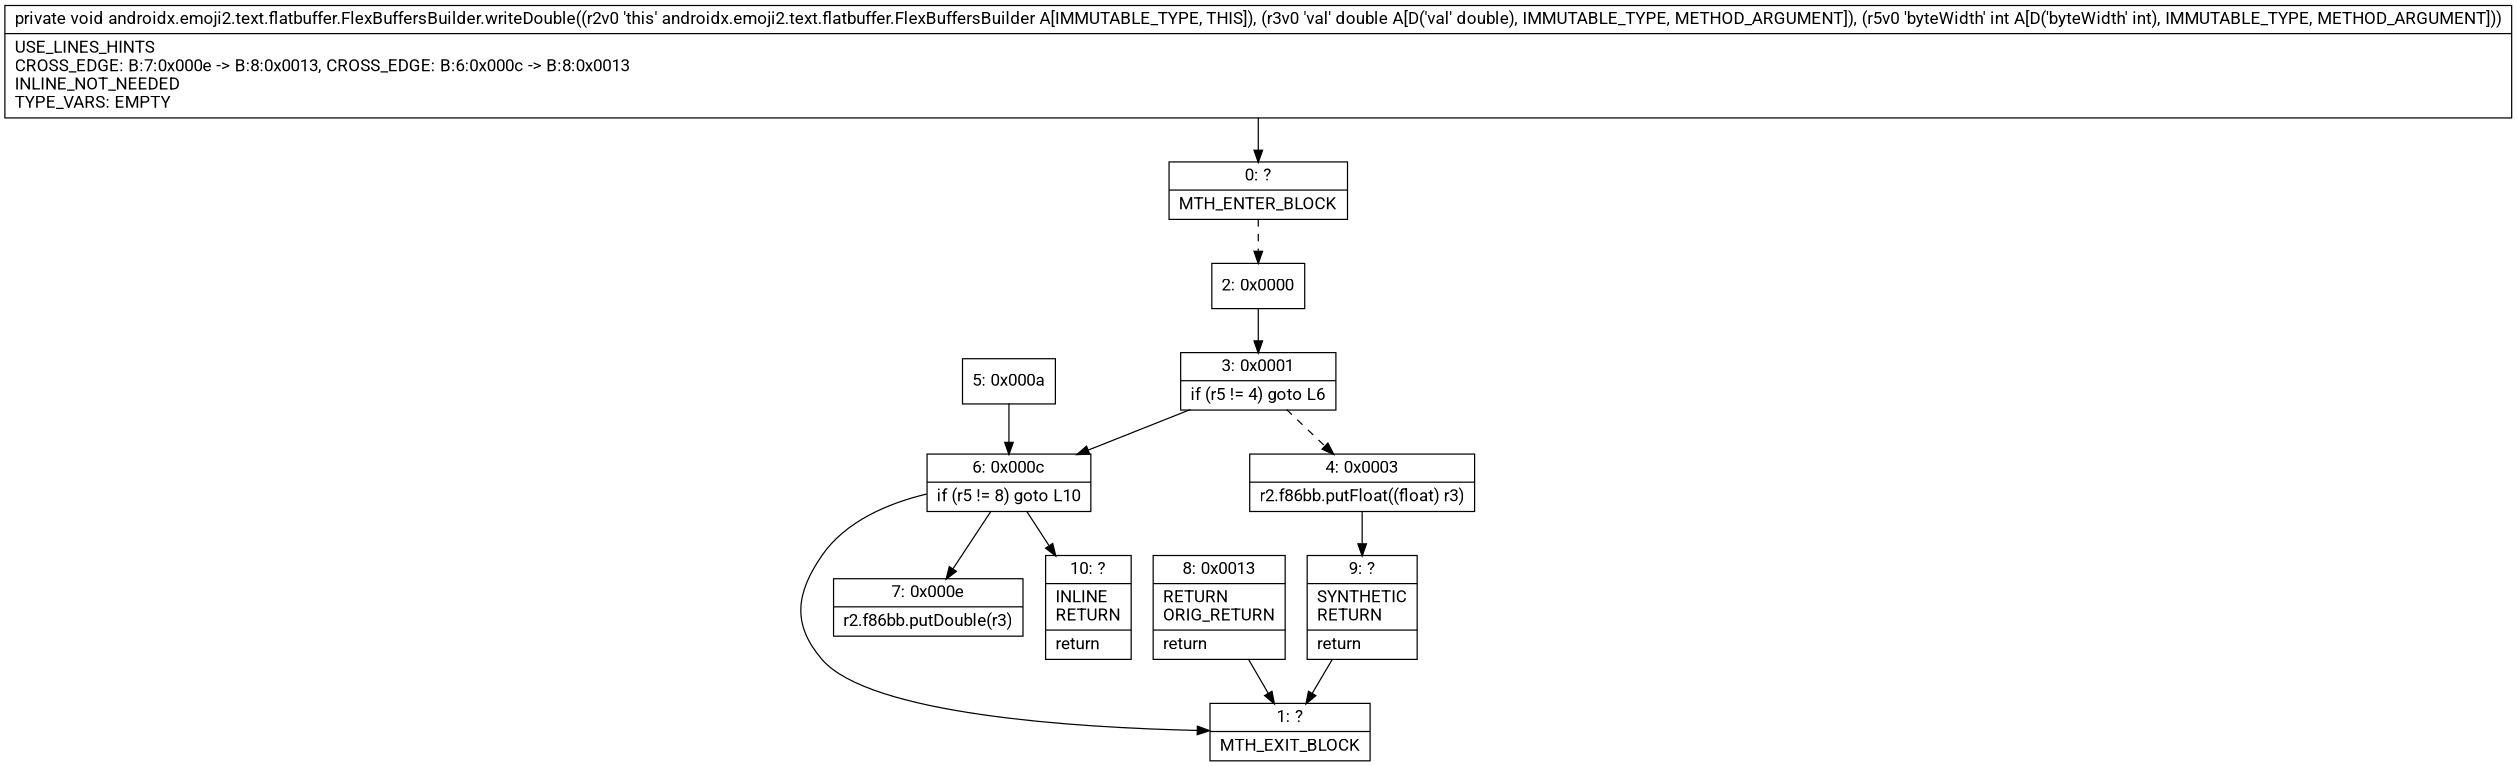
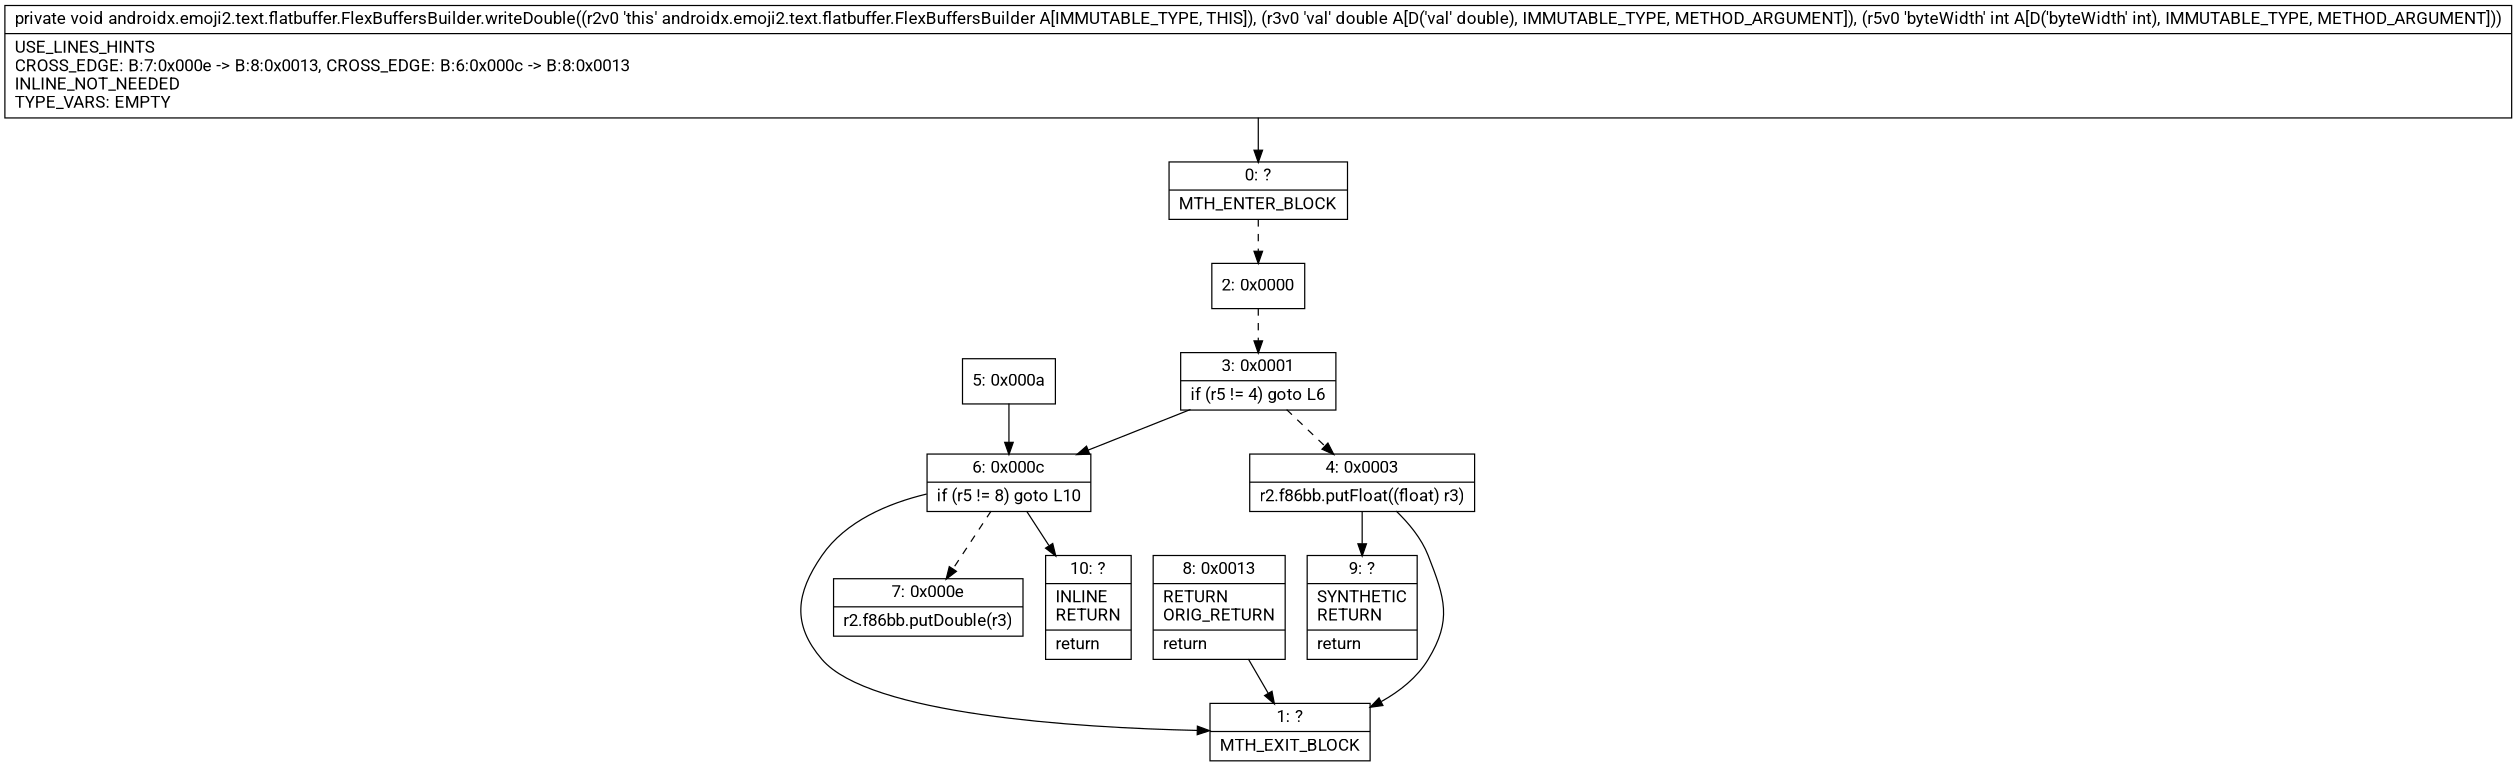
(1258, 325) -> (1258, 325)
(972, 540) -> (972, 540)
(1322, 676) -> (1443, 612)
